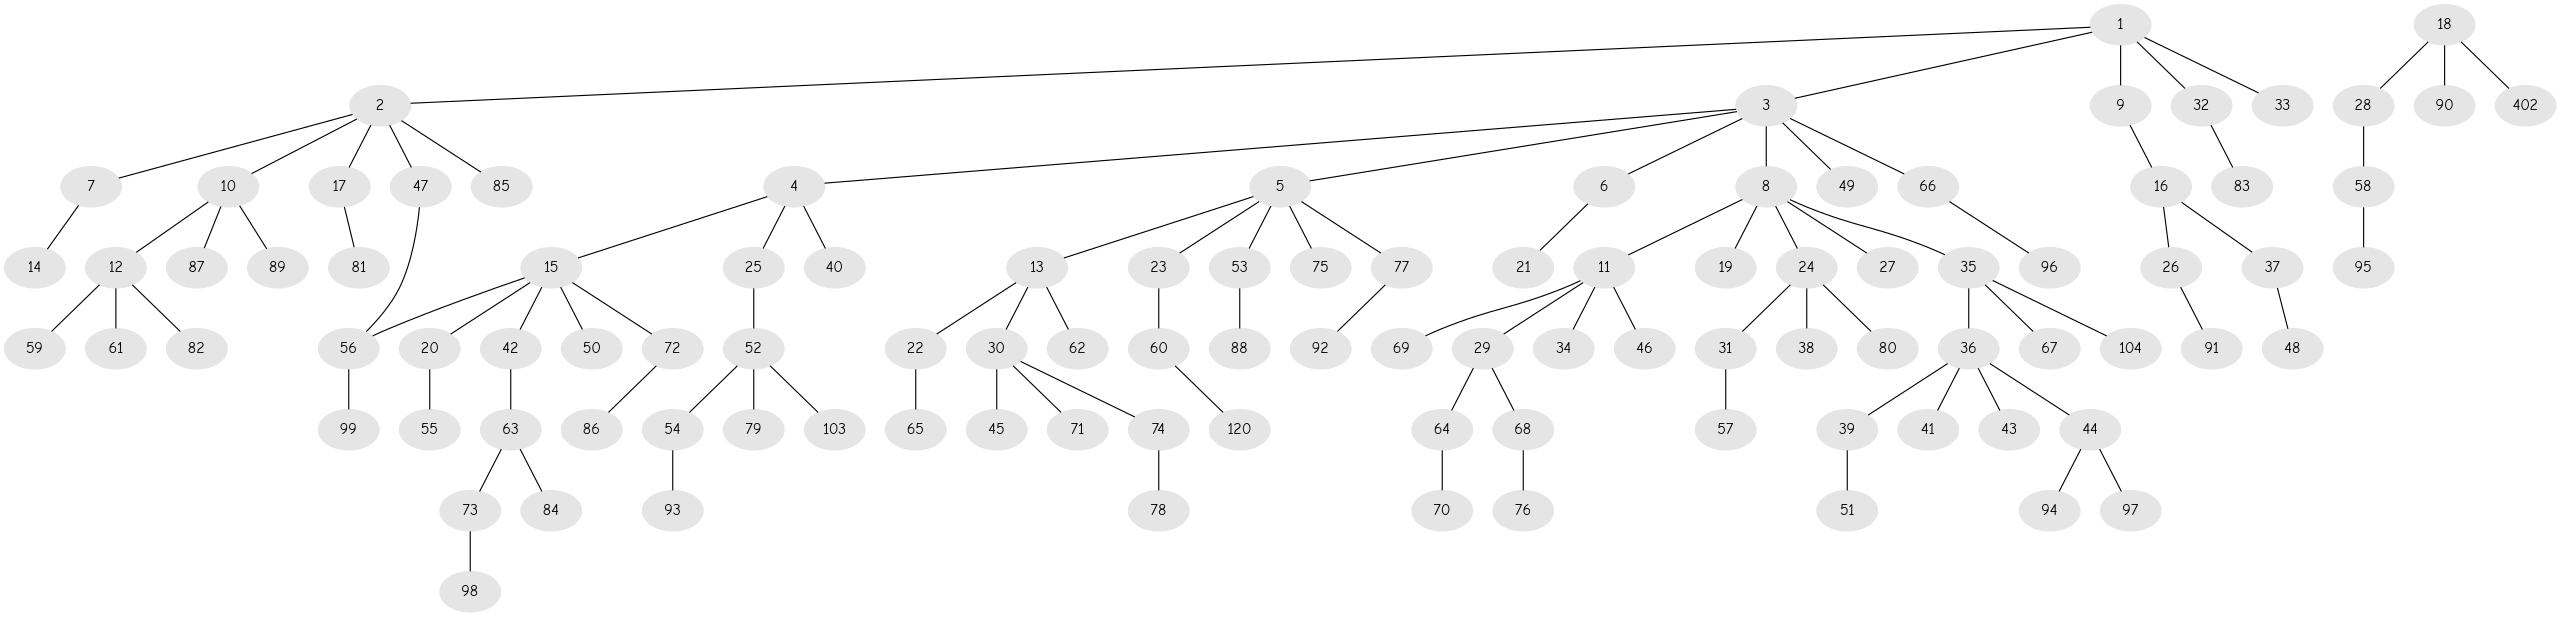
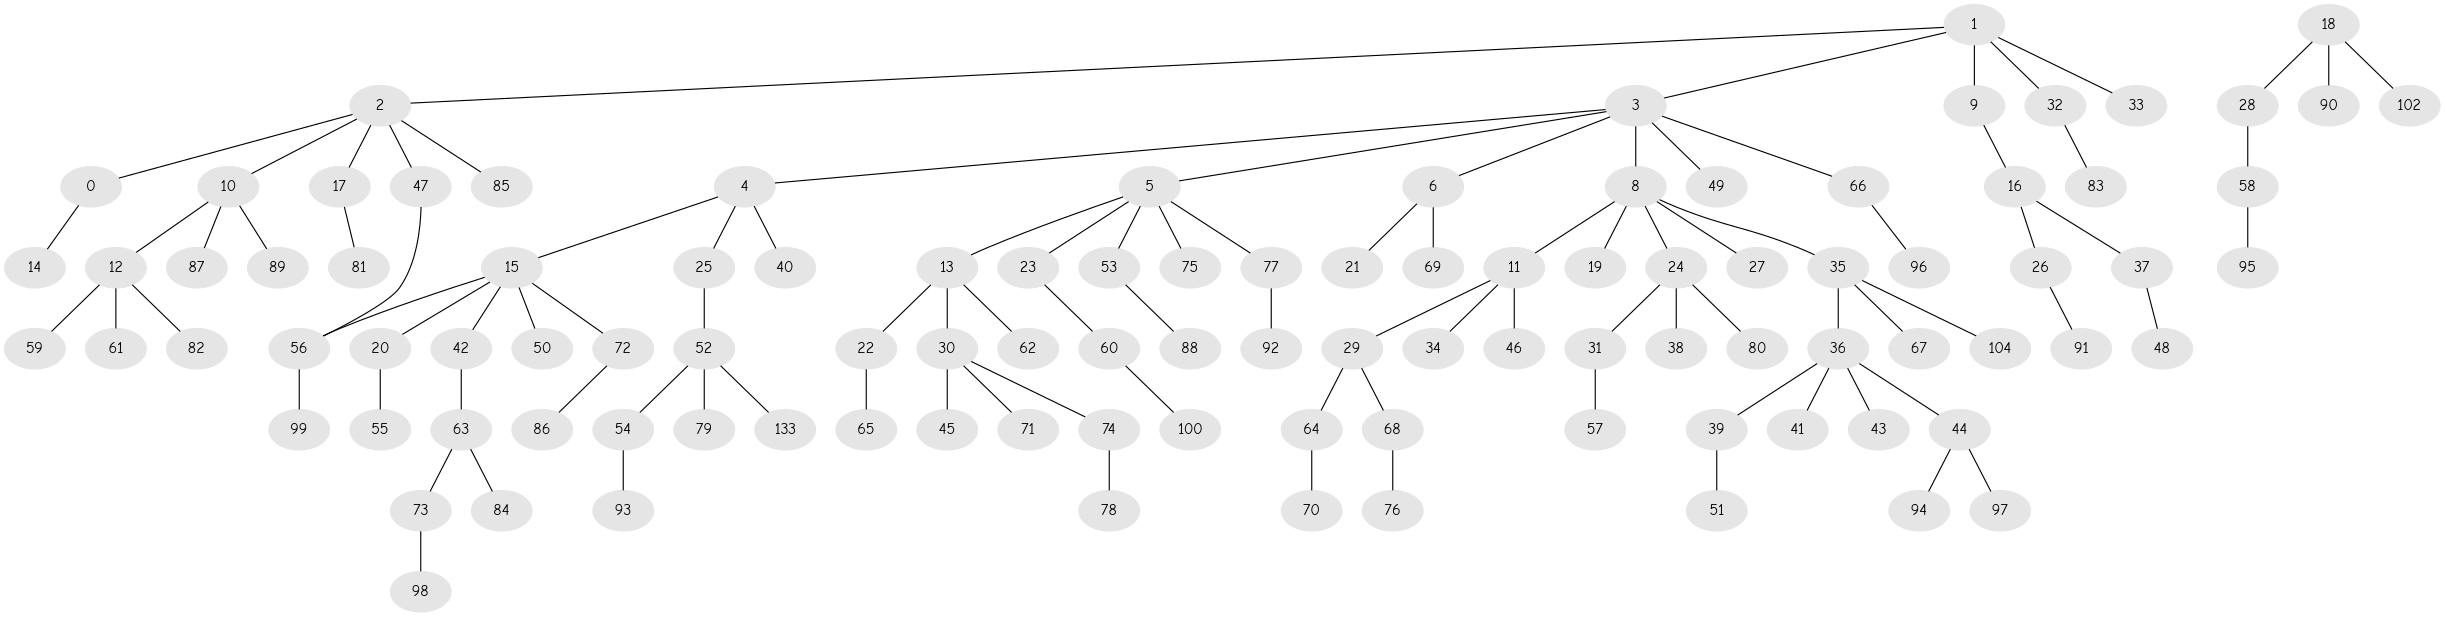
(2526, 106) -> (2410, 106)
(91, 187) -> (91, 187)
(1503, 308) -> (1433, 227)
(835, 430) -> (785, 430)
(1240, 430) -> (1190, 430)
